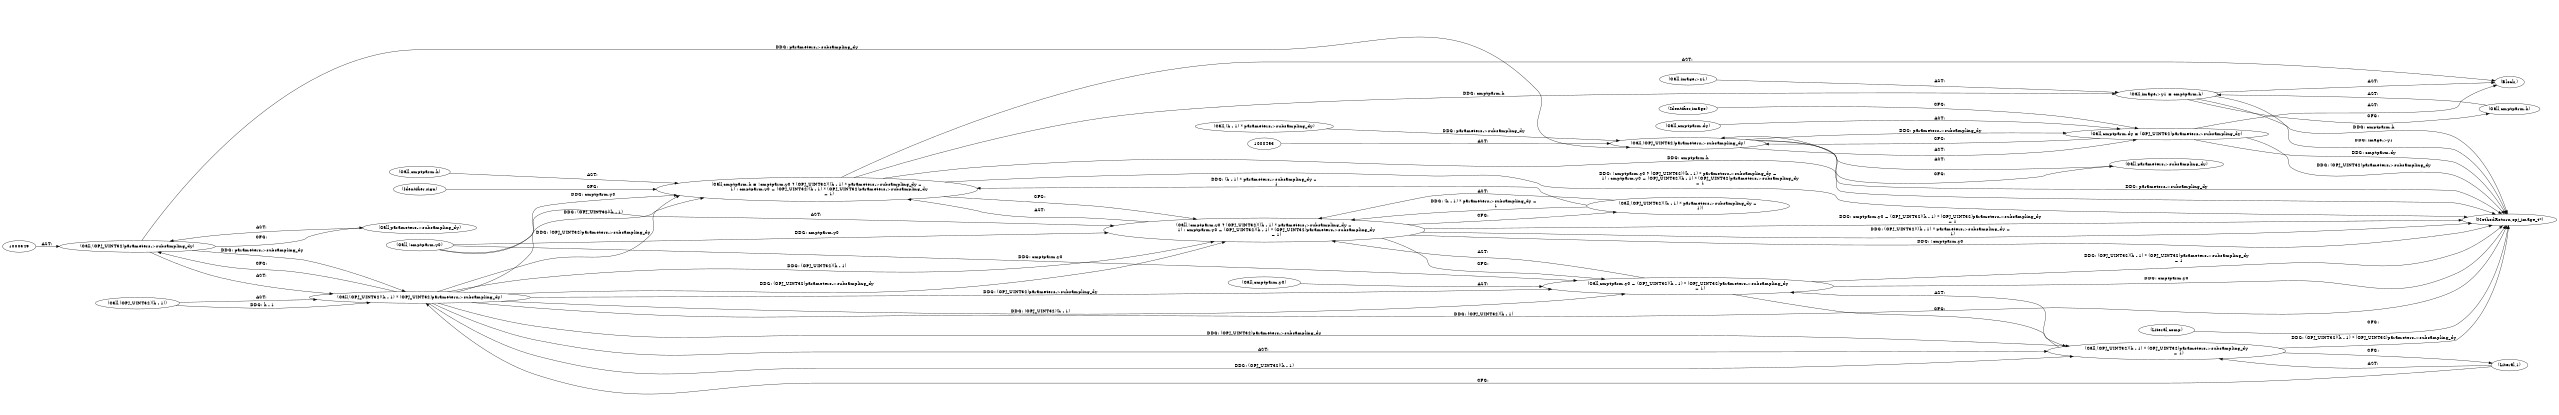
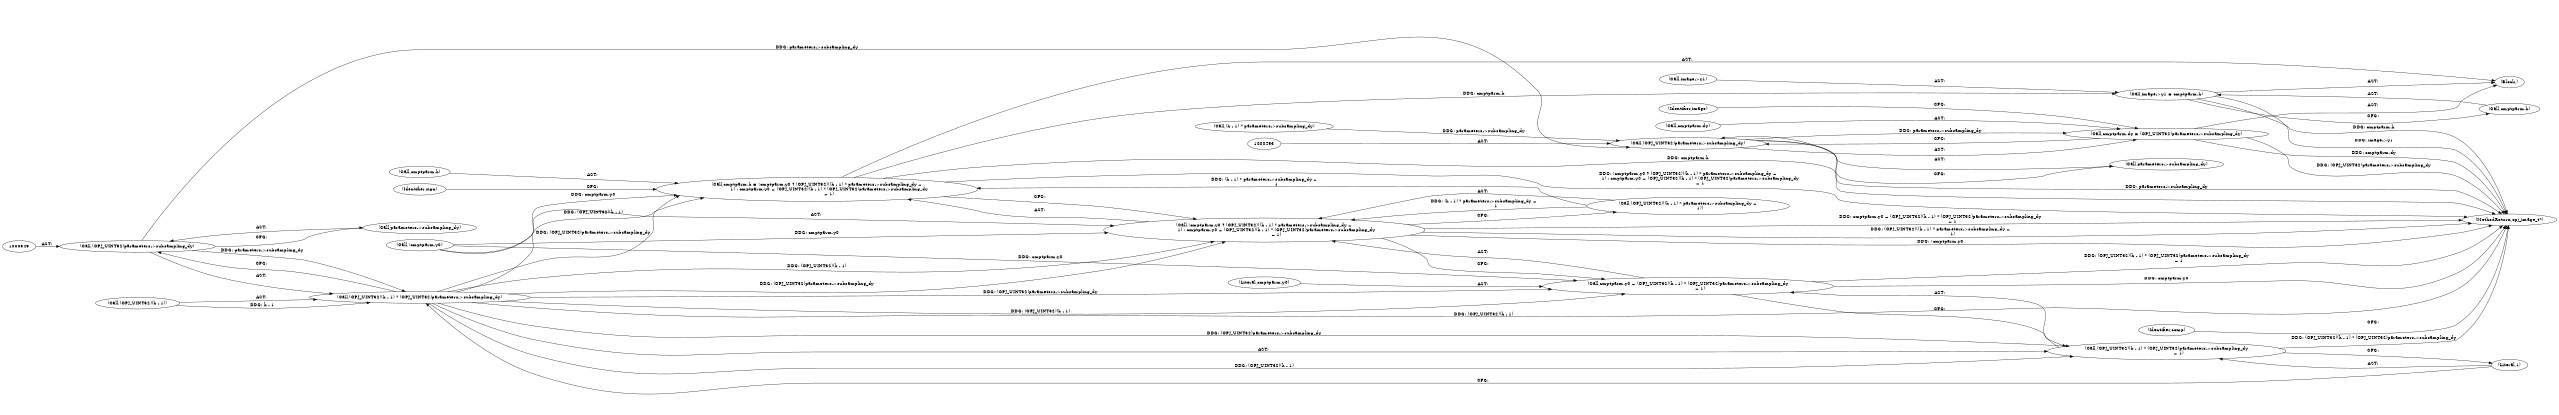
(1264, 283) -> (1264, 283)
(2167, 330) -> (2167, 330)
